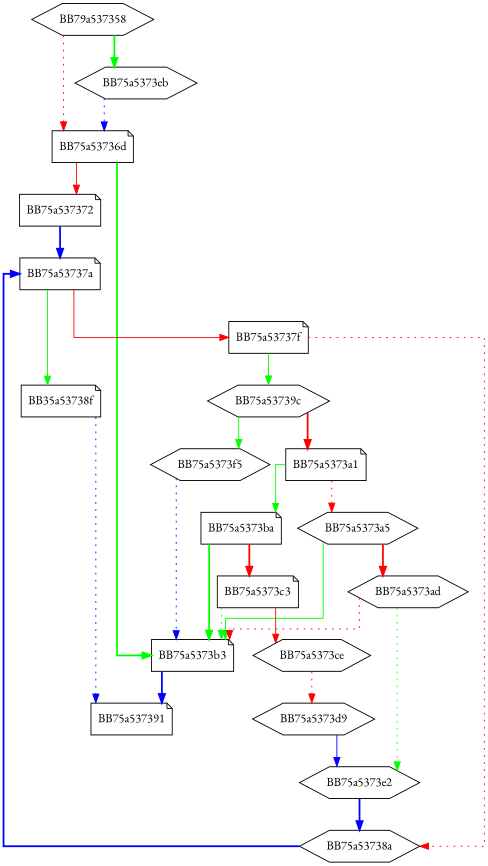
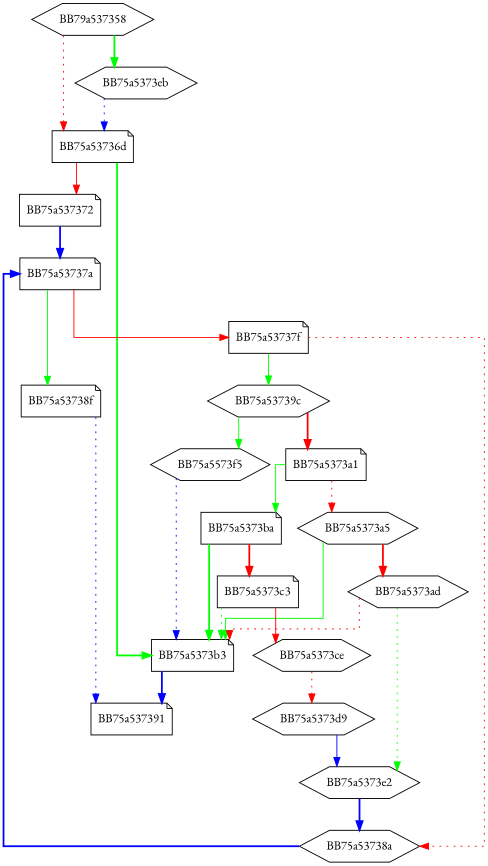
(61, 401) -> (61, 401)
(210, 465) -> (210, 465)
